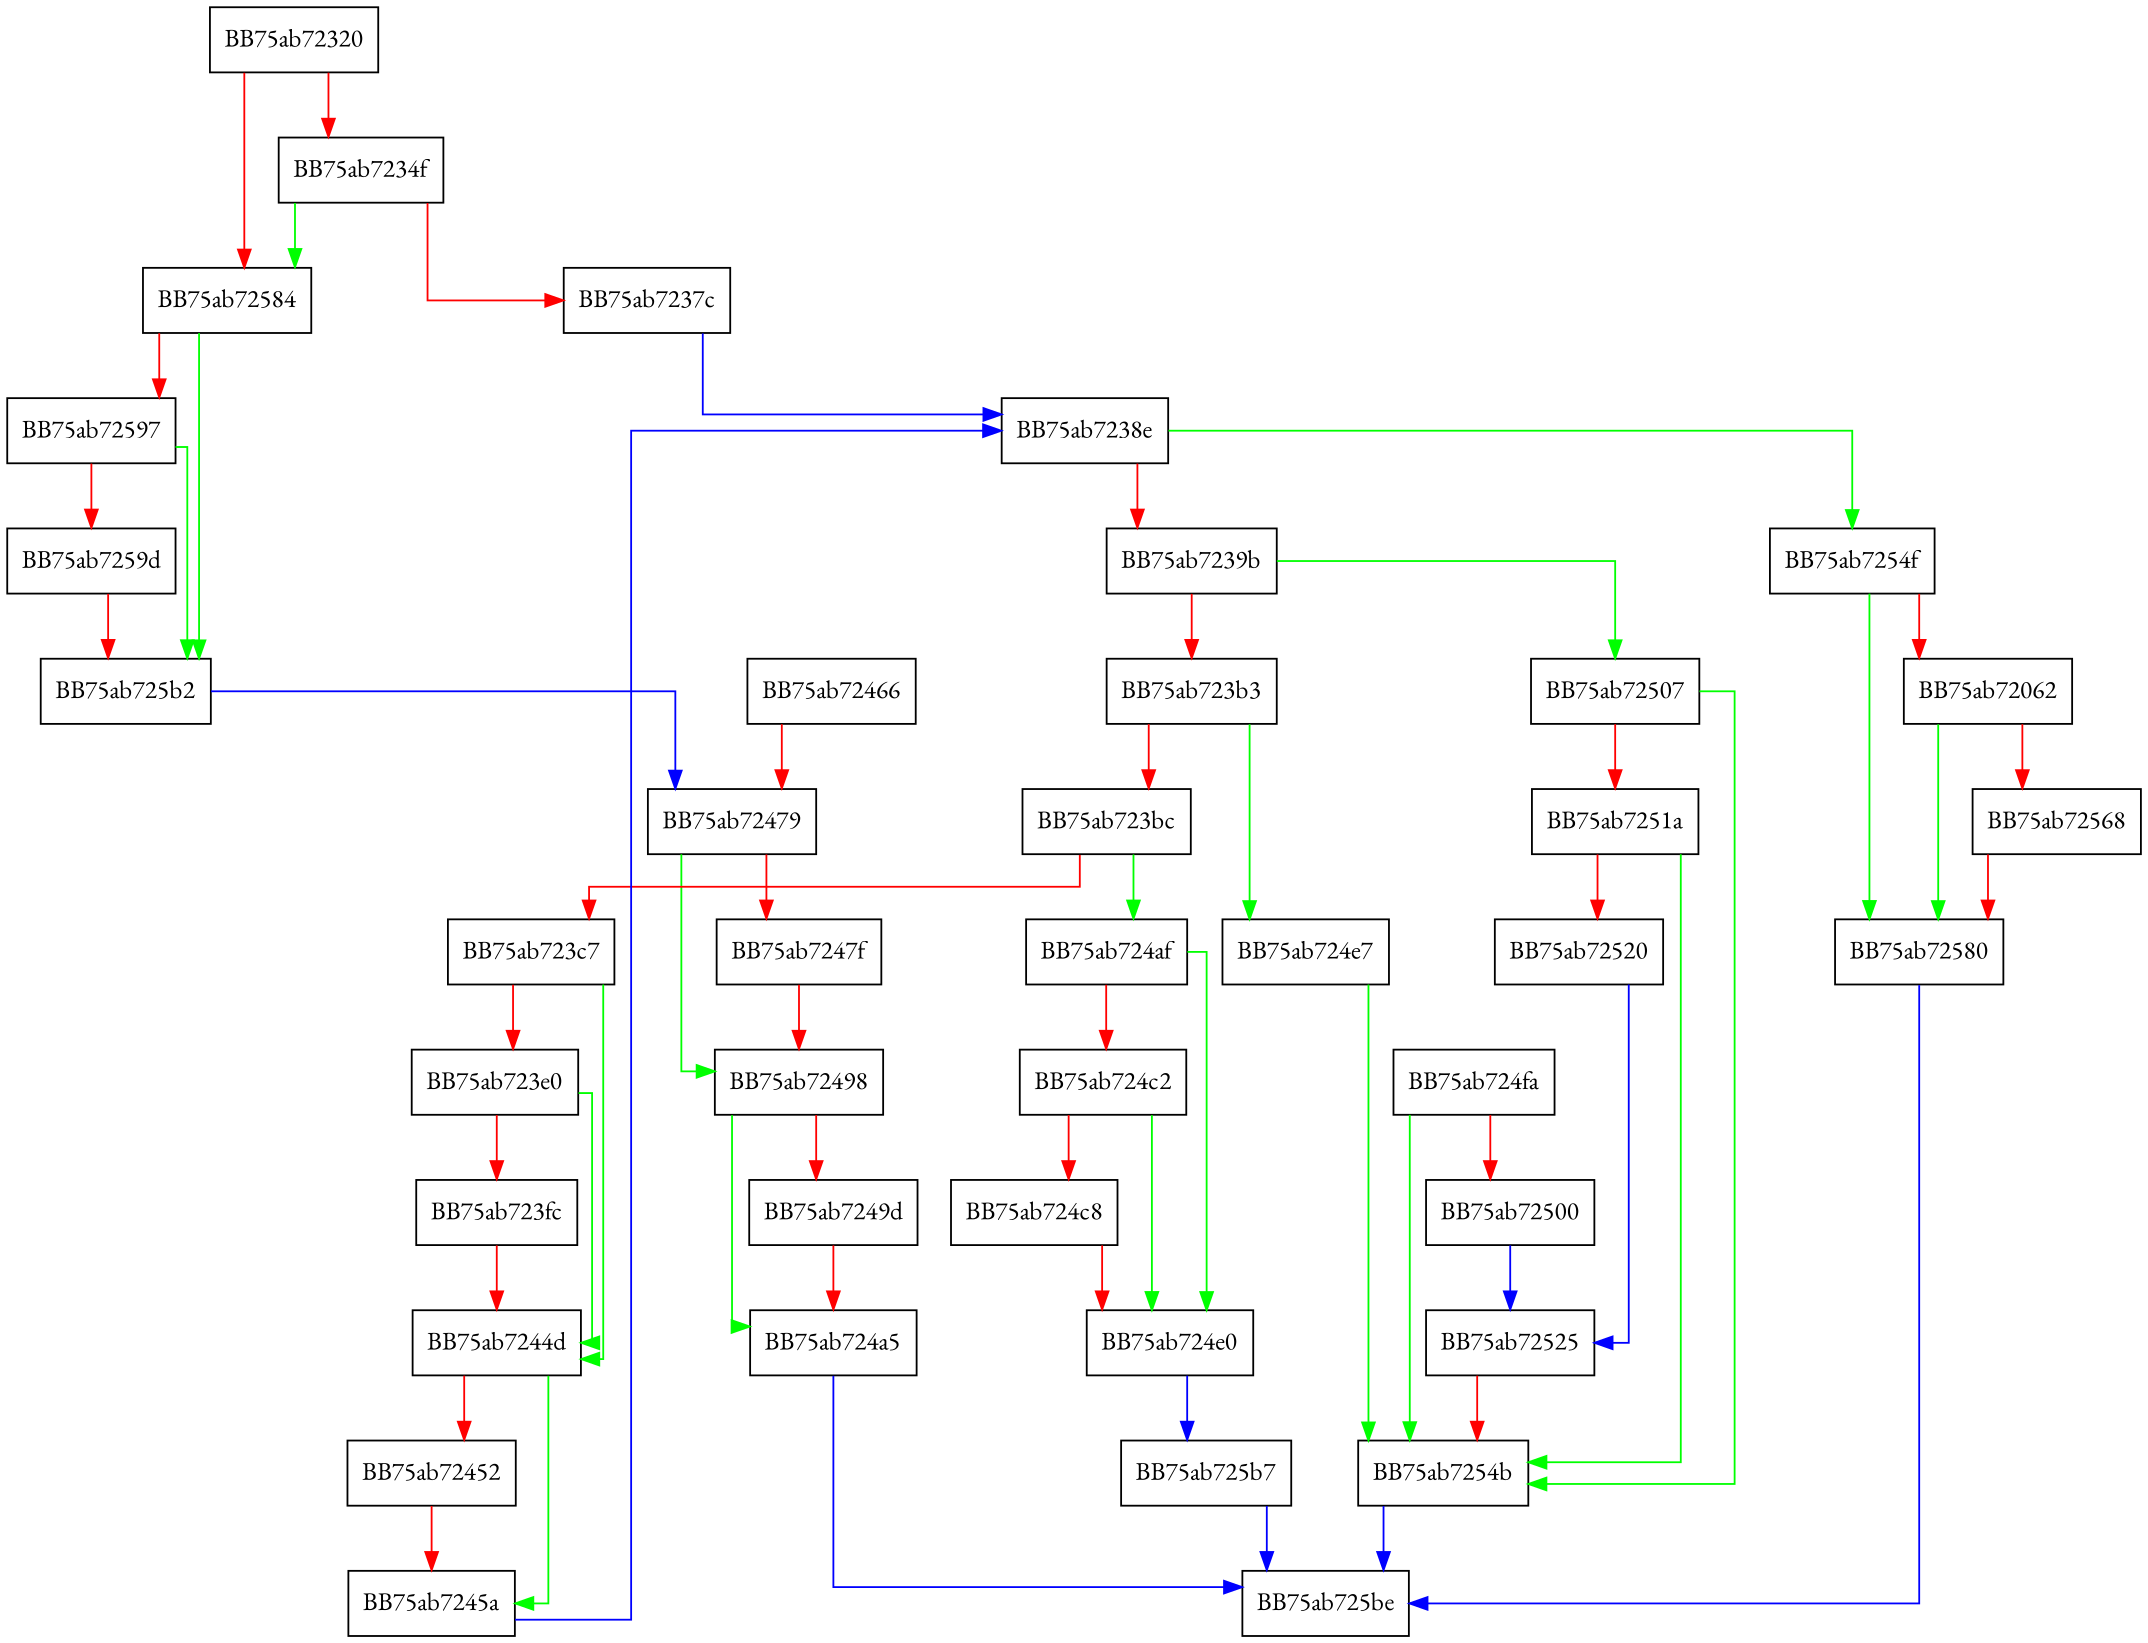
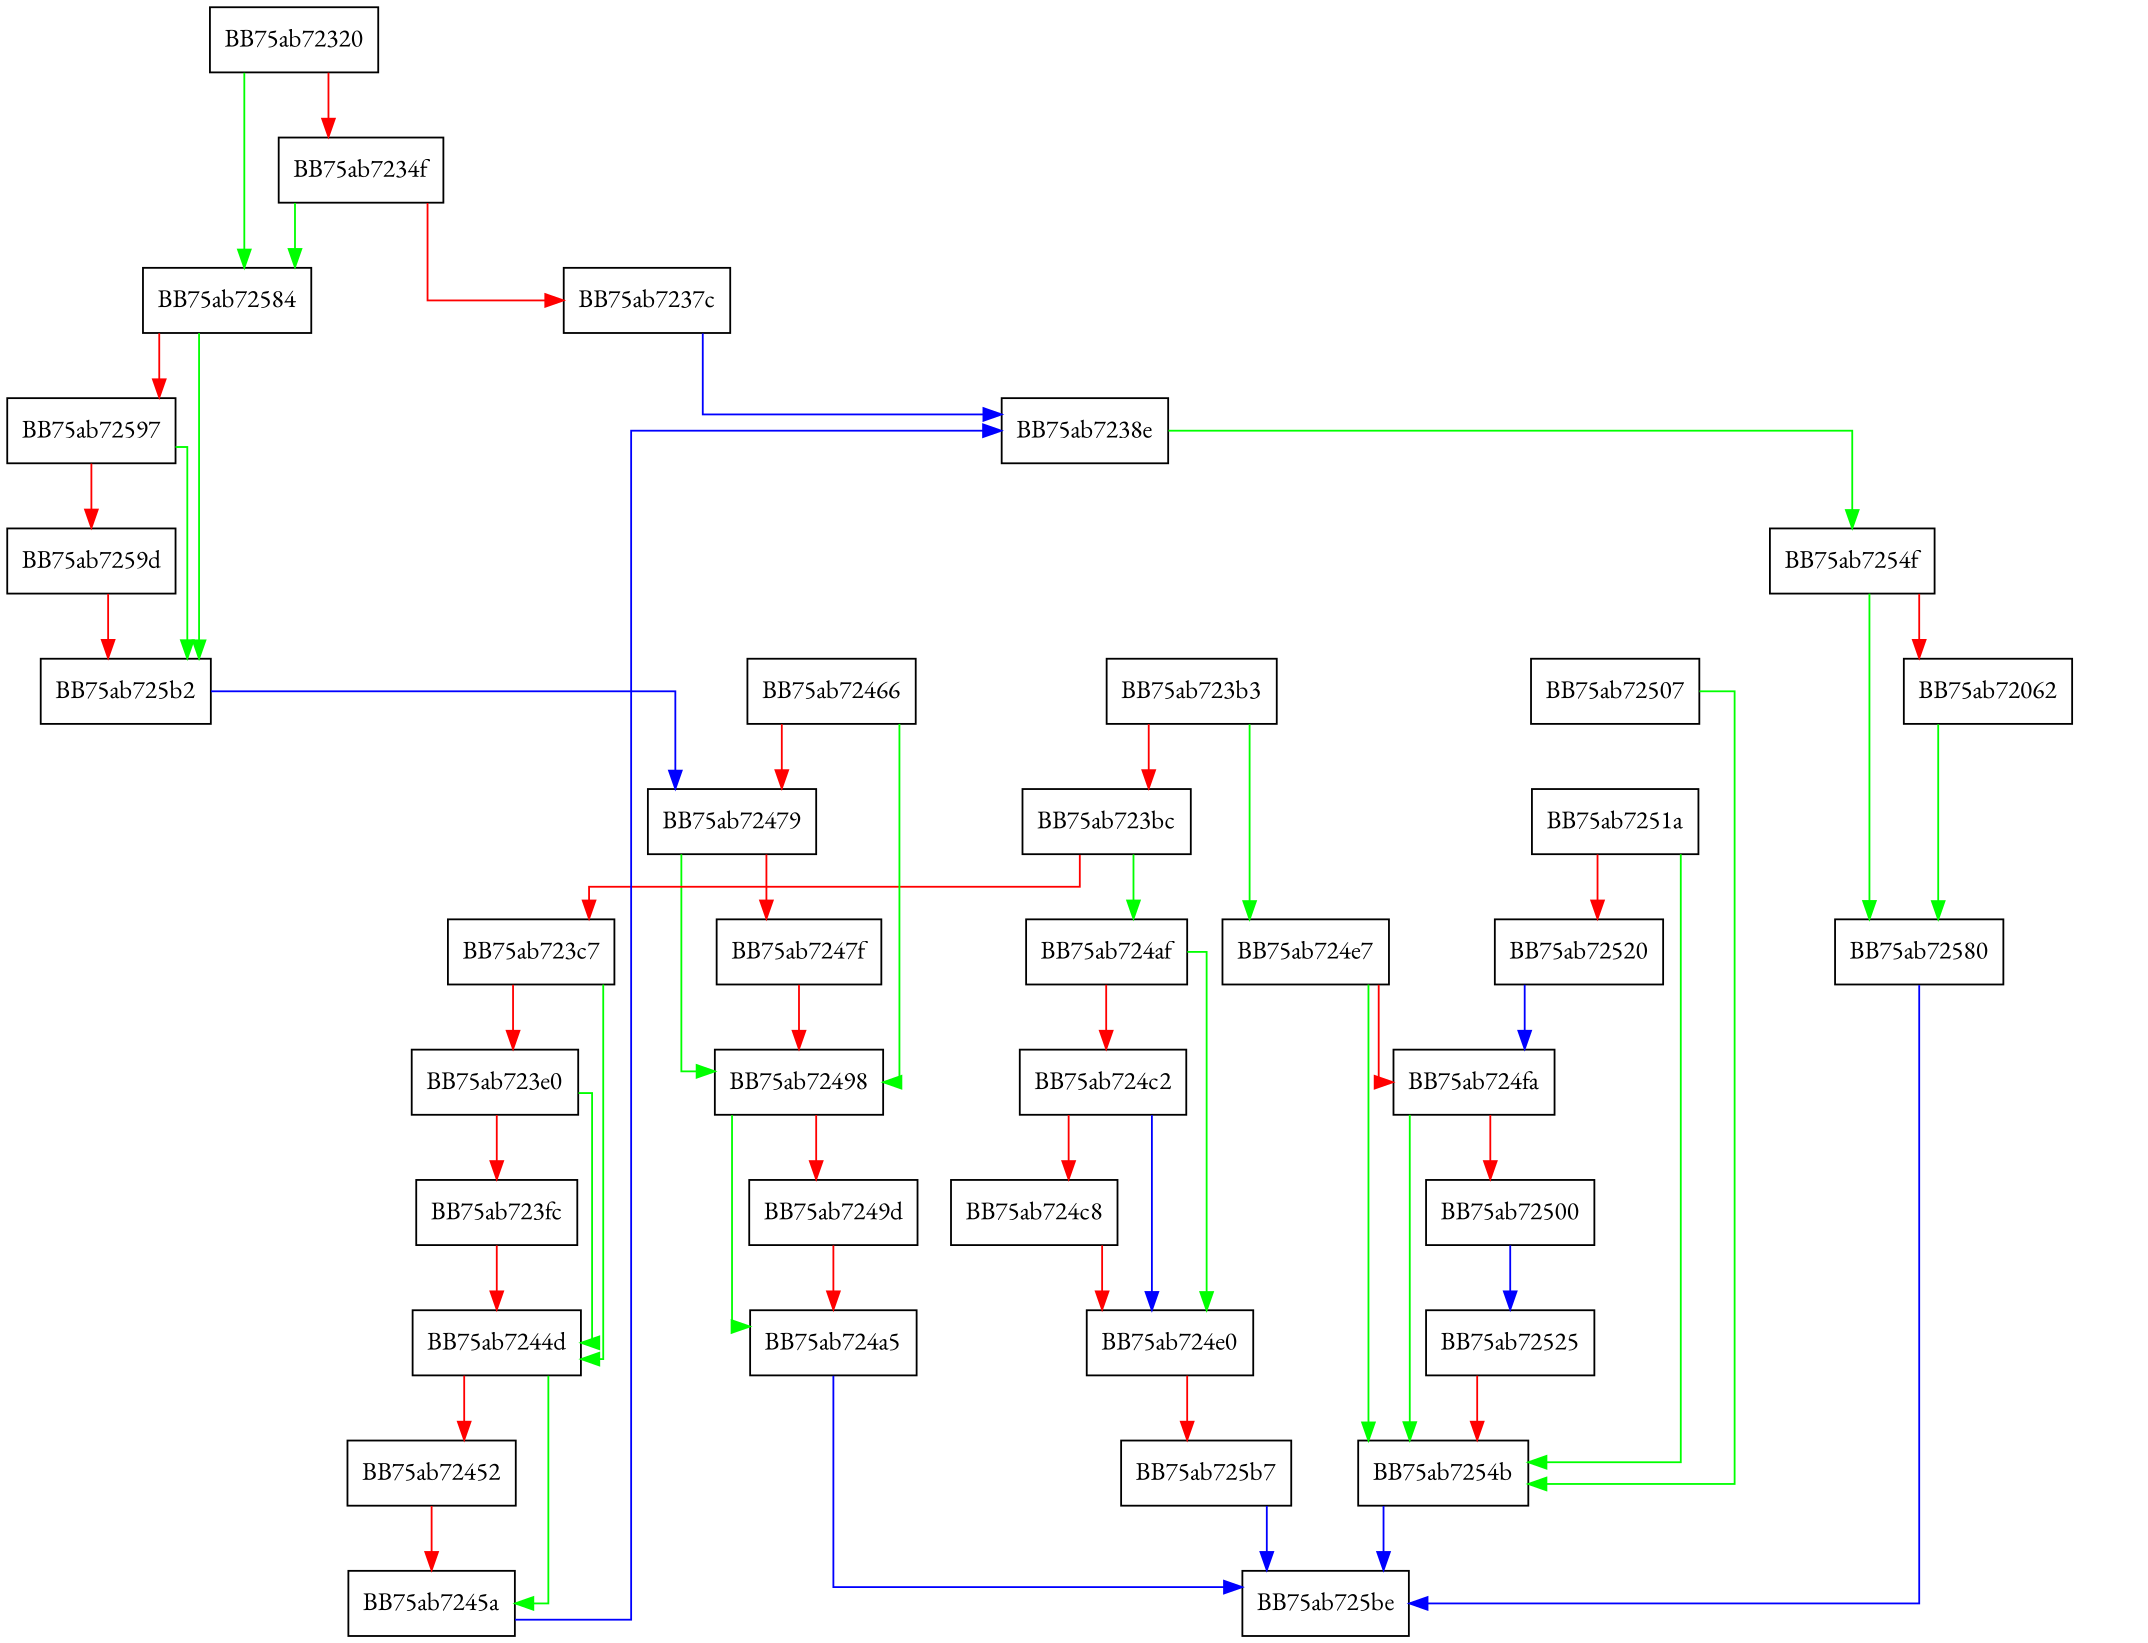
(244, 161) -> (244, 161)
(1192, 561) -> none
(1615, 747) -> none
(2057, 822) -> none
none -> (899, 904)
none -> (1379, 1034)
(1629, 1172) -> (1525, 1008)
(1152, 1204) -> (1152, 1204)
(1187, 1399) -> (1187, 1399)
